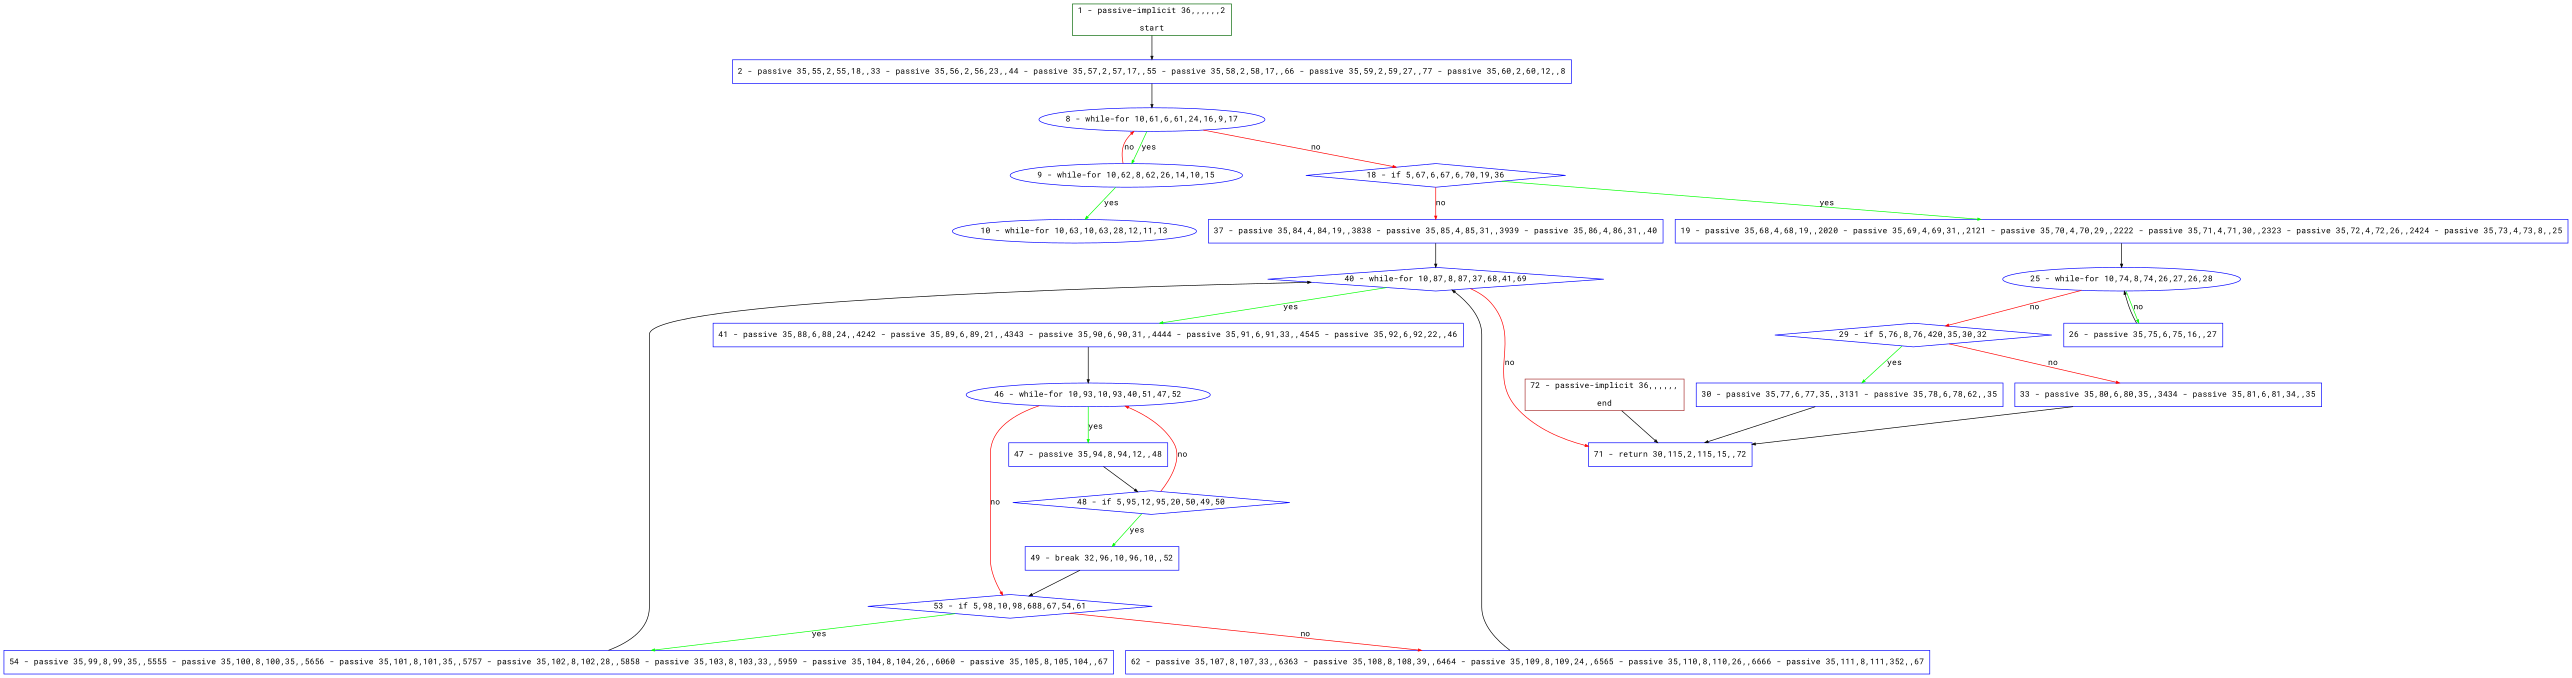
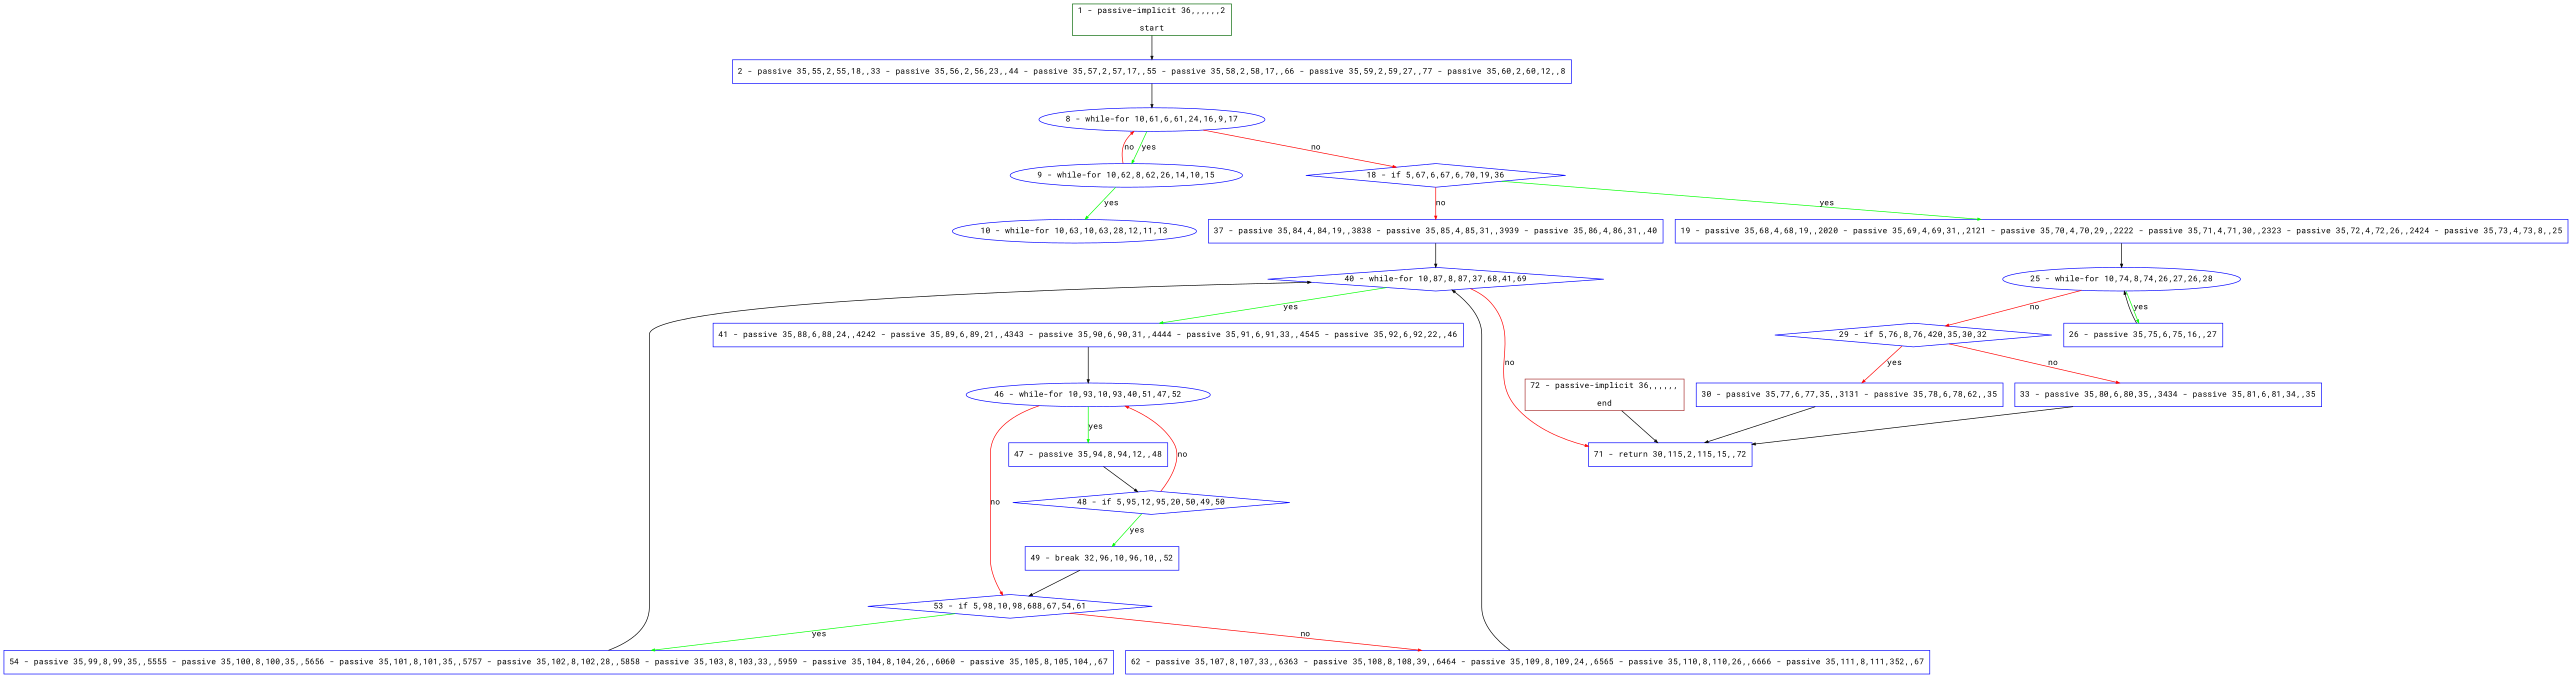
(2139, 307) -> (2141, 307)
(1883, 363) -> (1883, 363)
